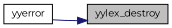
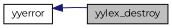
(65, 20) -> (75, 8)
